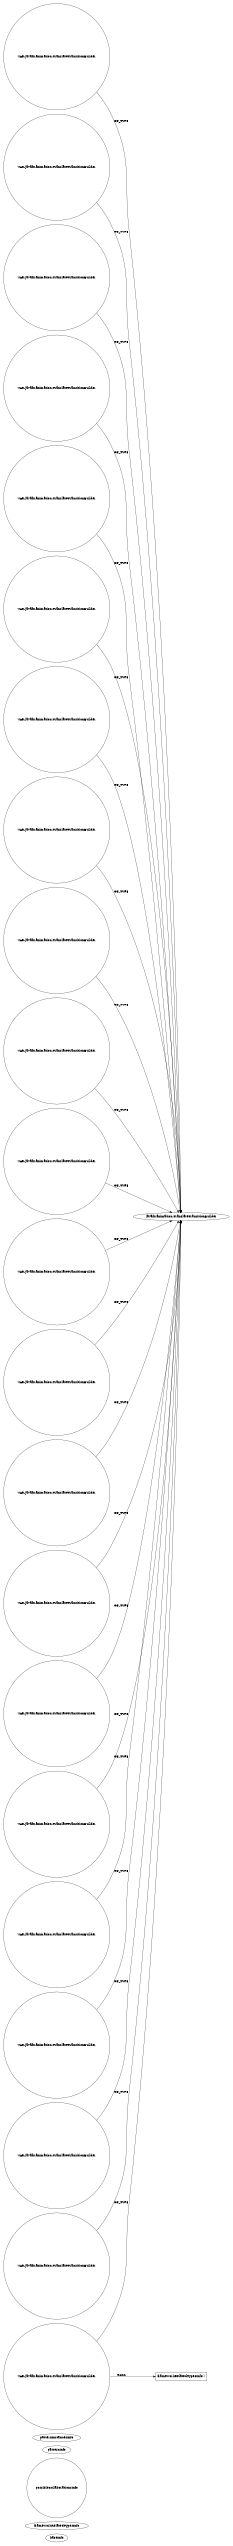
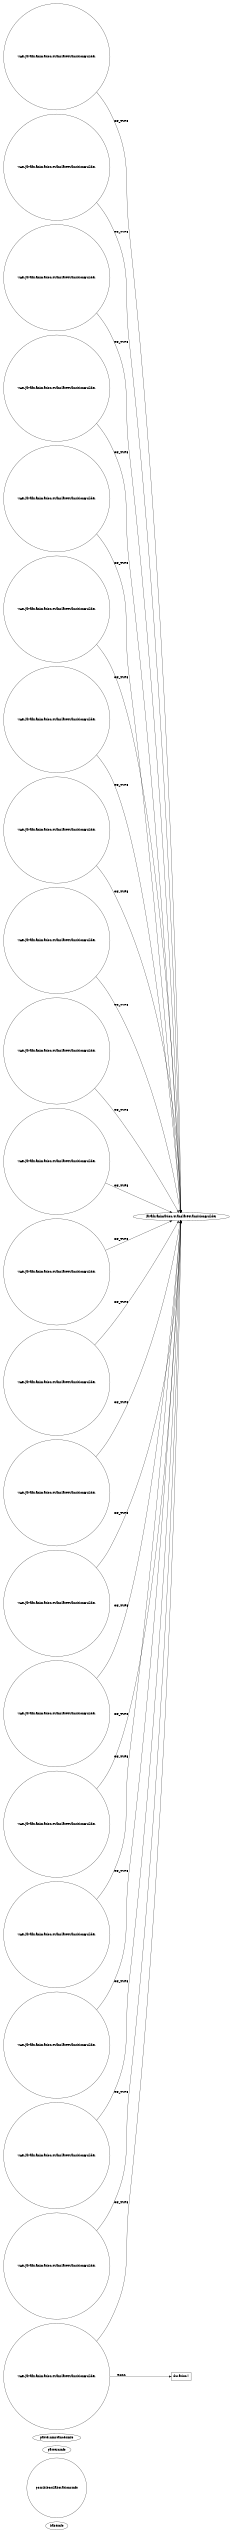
(181, 2377) -> (181, 2377)
(57, 2526) -> none
